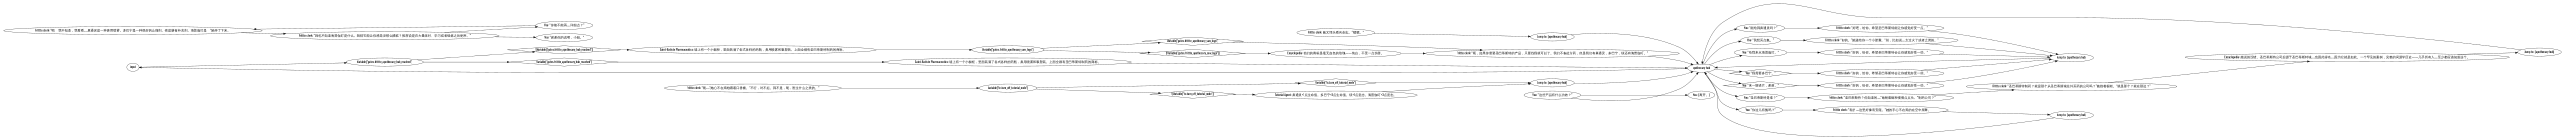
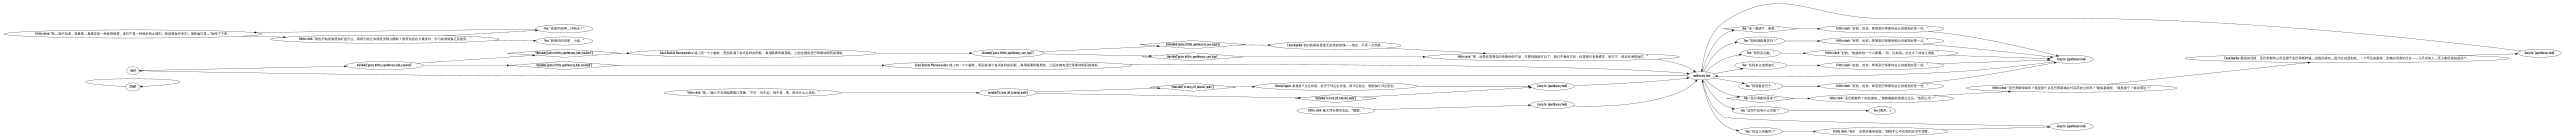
(1761, 73) -> (1761, 86)
none -> (133, 87)
(1761, 98) -> (1761, 99)
(1638, 99) -> (1715, 97)
